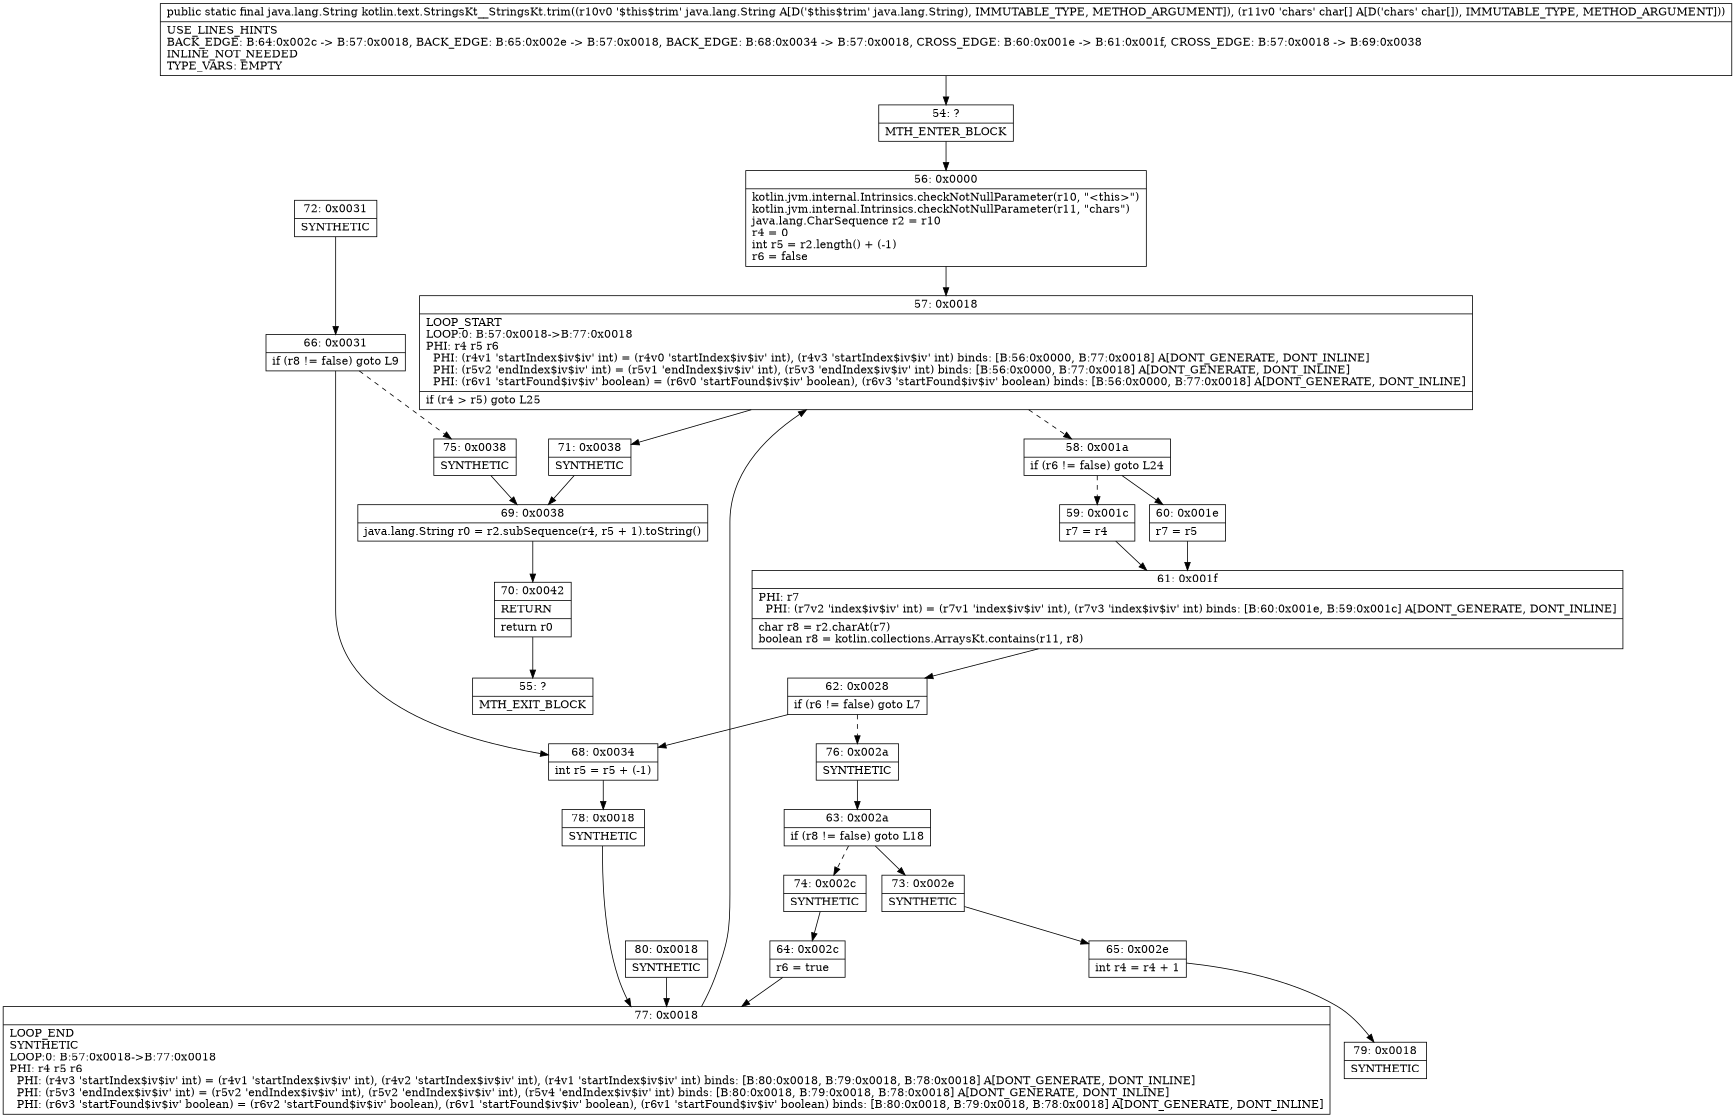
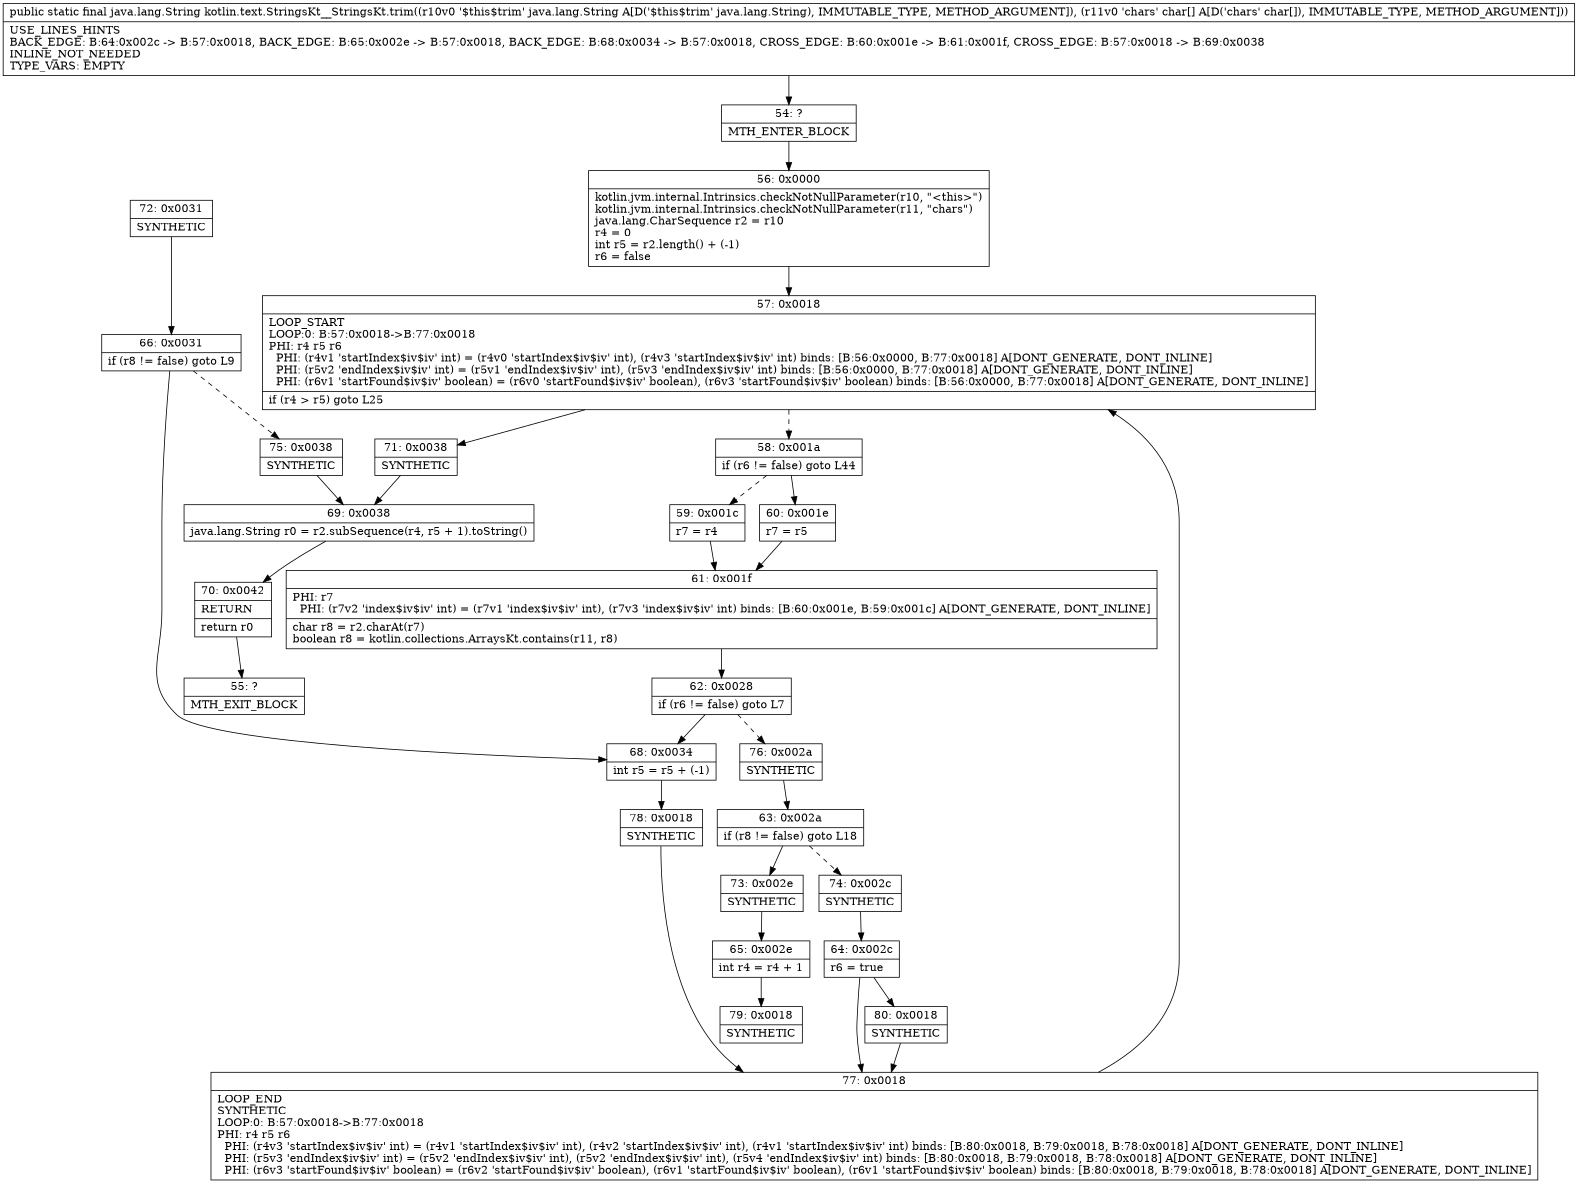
(1097, 466) -> (789, 466)
none -> (882, 989)
